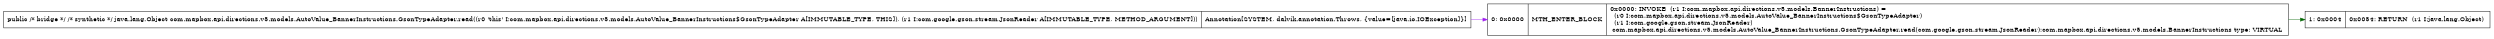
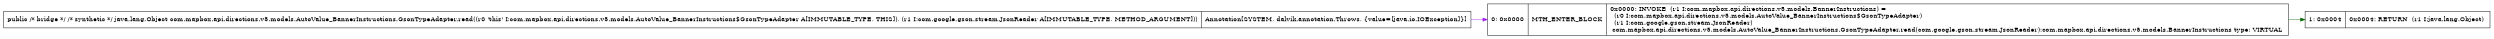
(2418, 19) -> (2418, 19)
